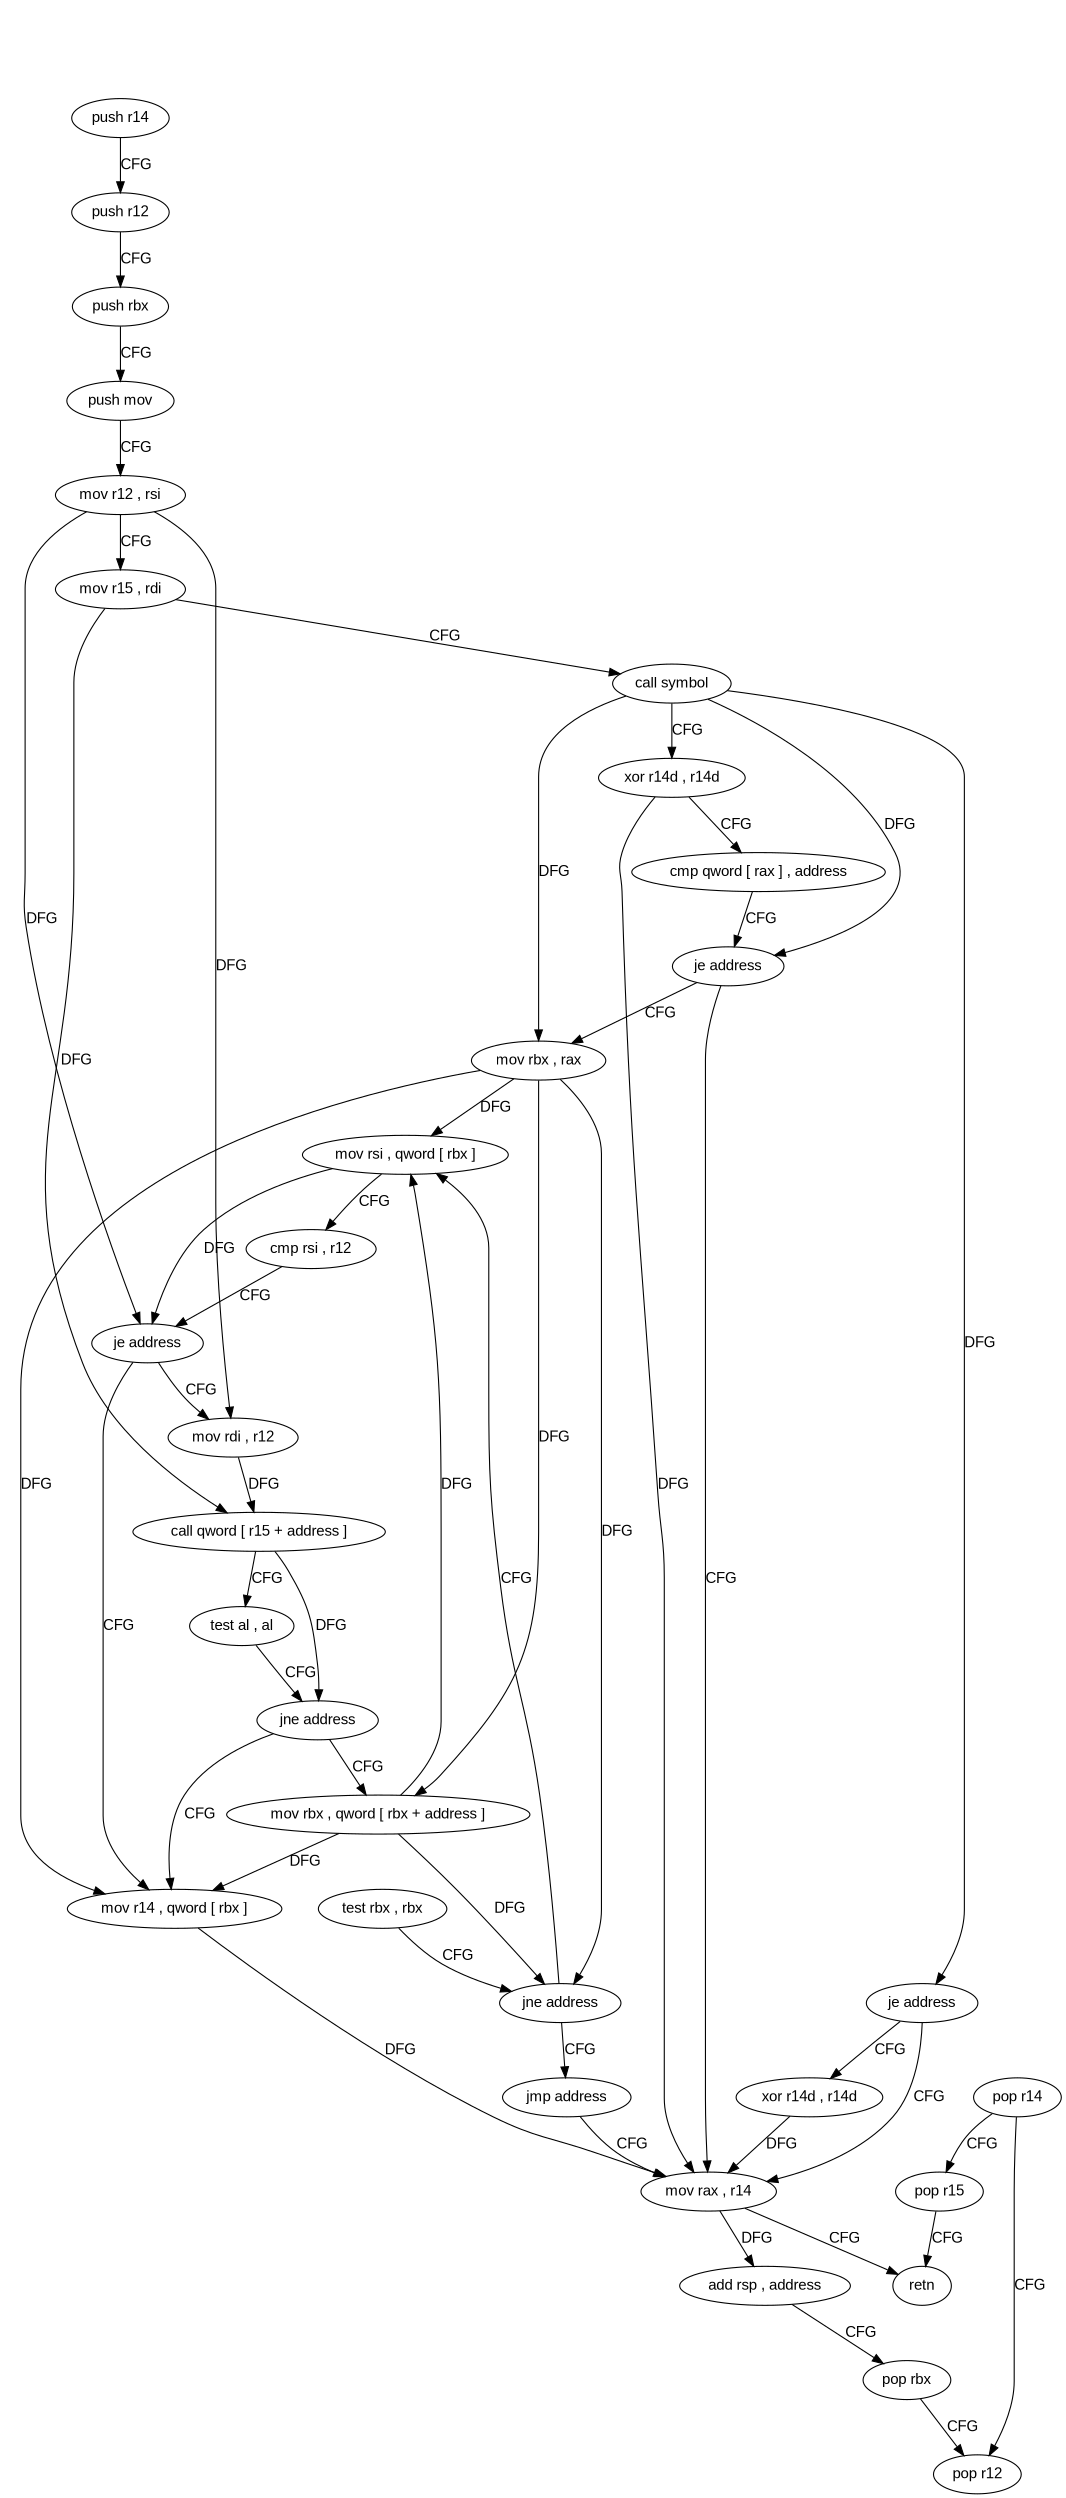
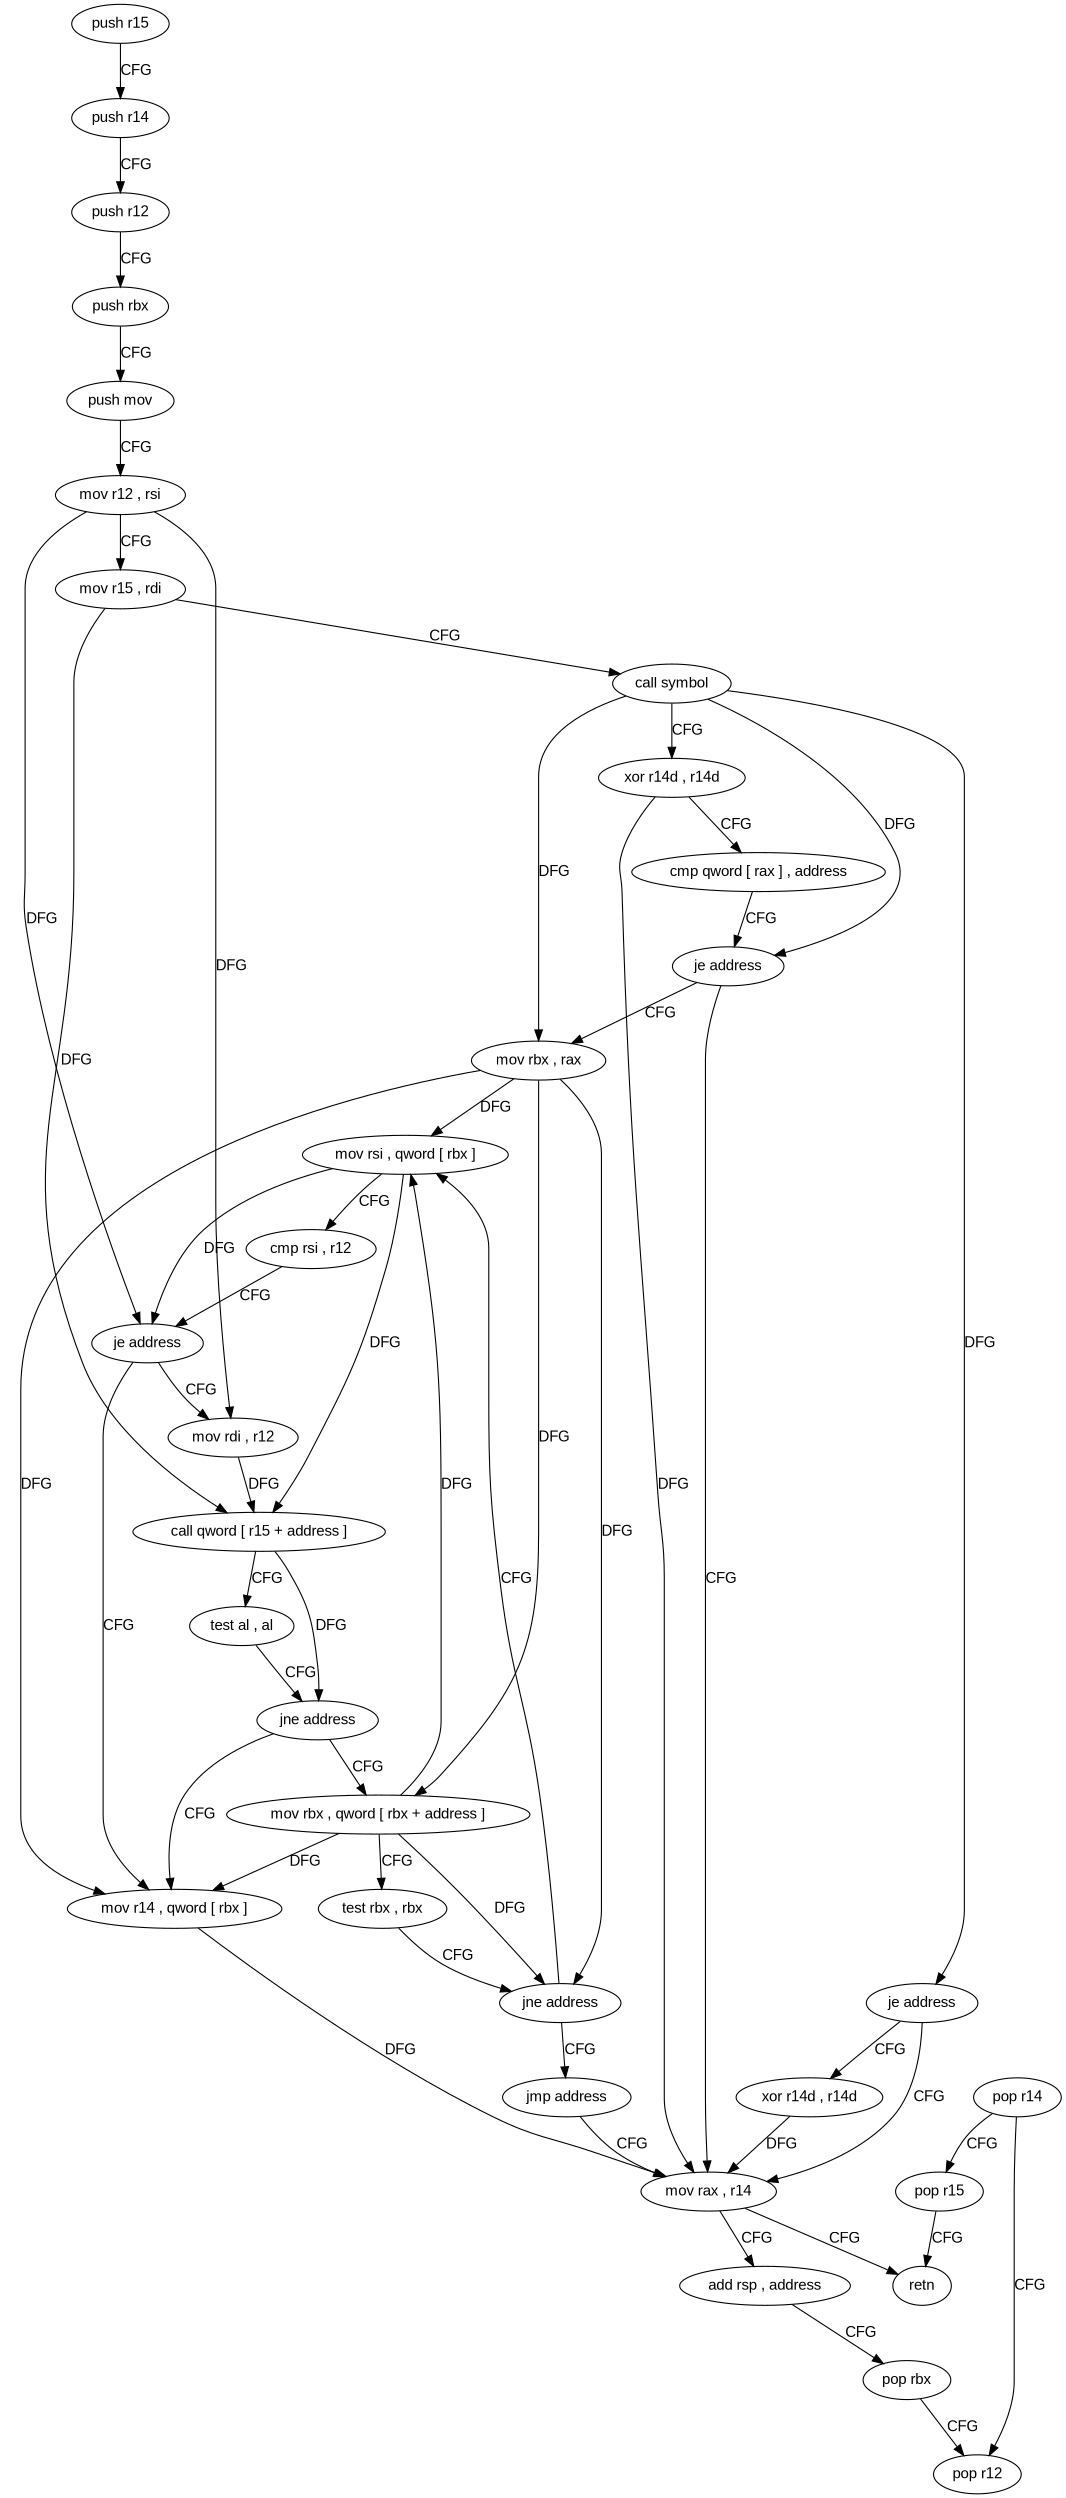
none -> (120, 24)
none -> (361, 1346)
none -> (380, 1856)
(757, 2239) -> (757, 2239)
